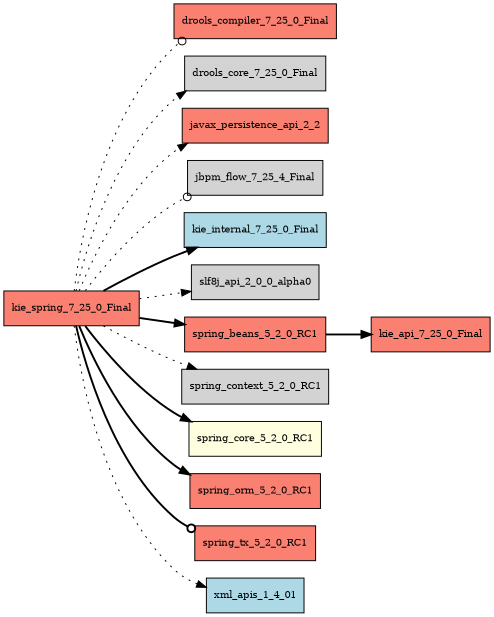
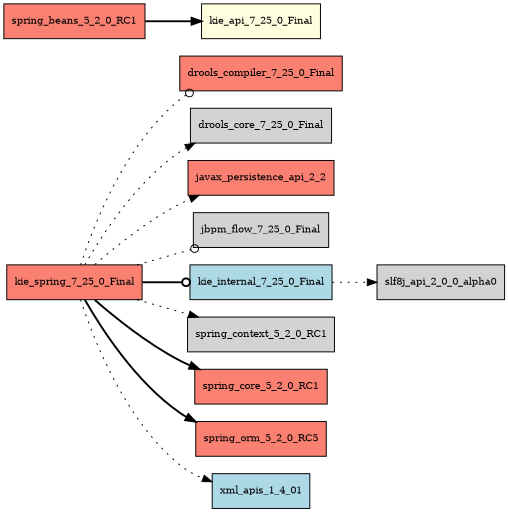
(255, 178) -> (261, 230)
(145, 269) -> (162, 282)
(160, 296) -> (350, 282)
(157, 321) -> none
(431, 334) -> (261, 21)
(255, 439) -> (261, 387)
(255, 491) -> (261, 439)
(255, 543) -> none
